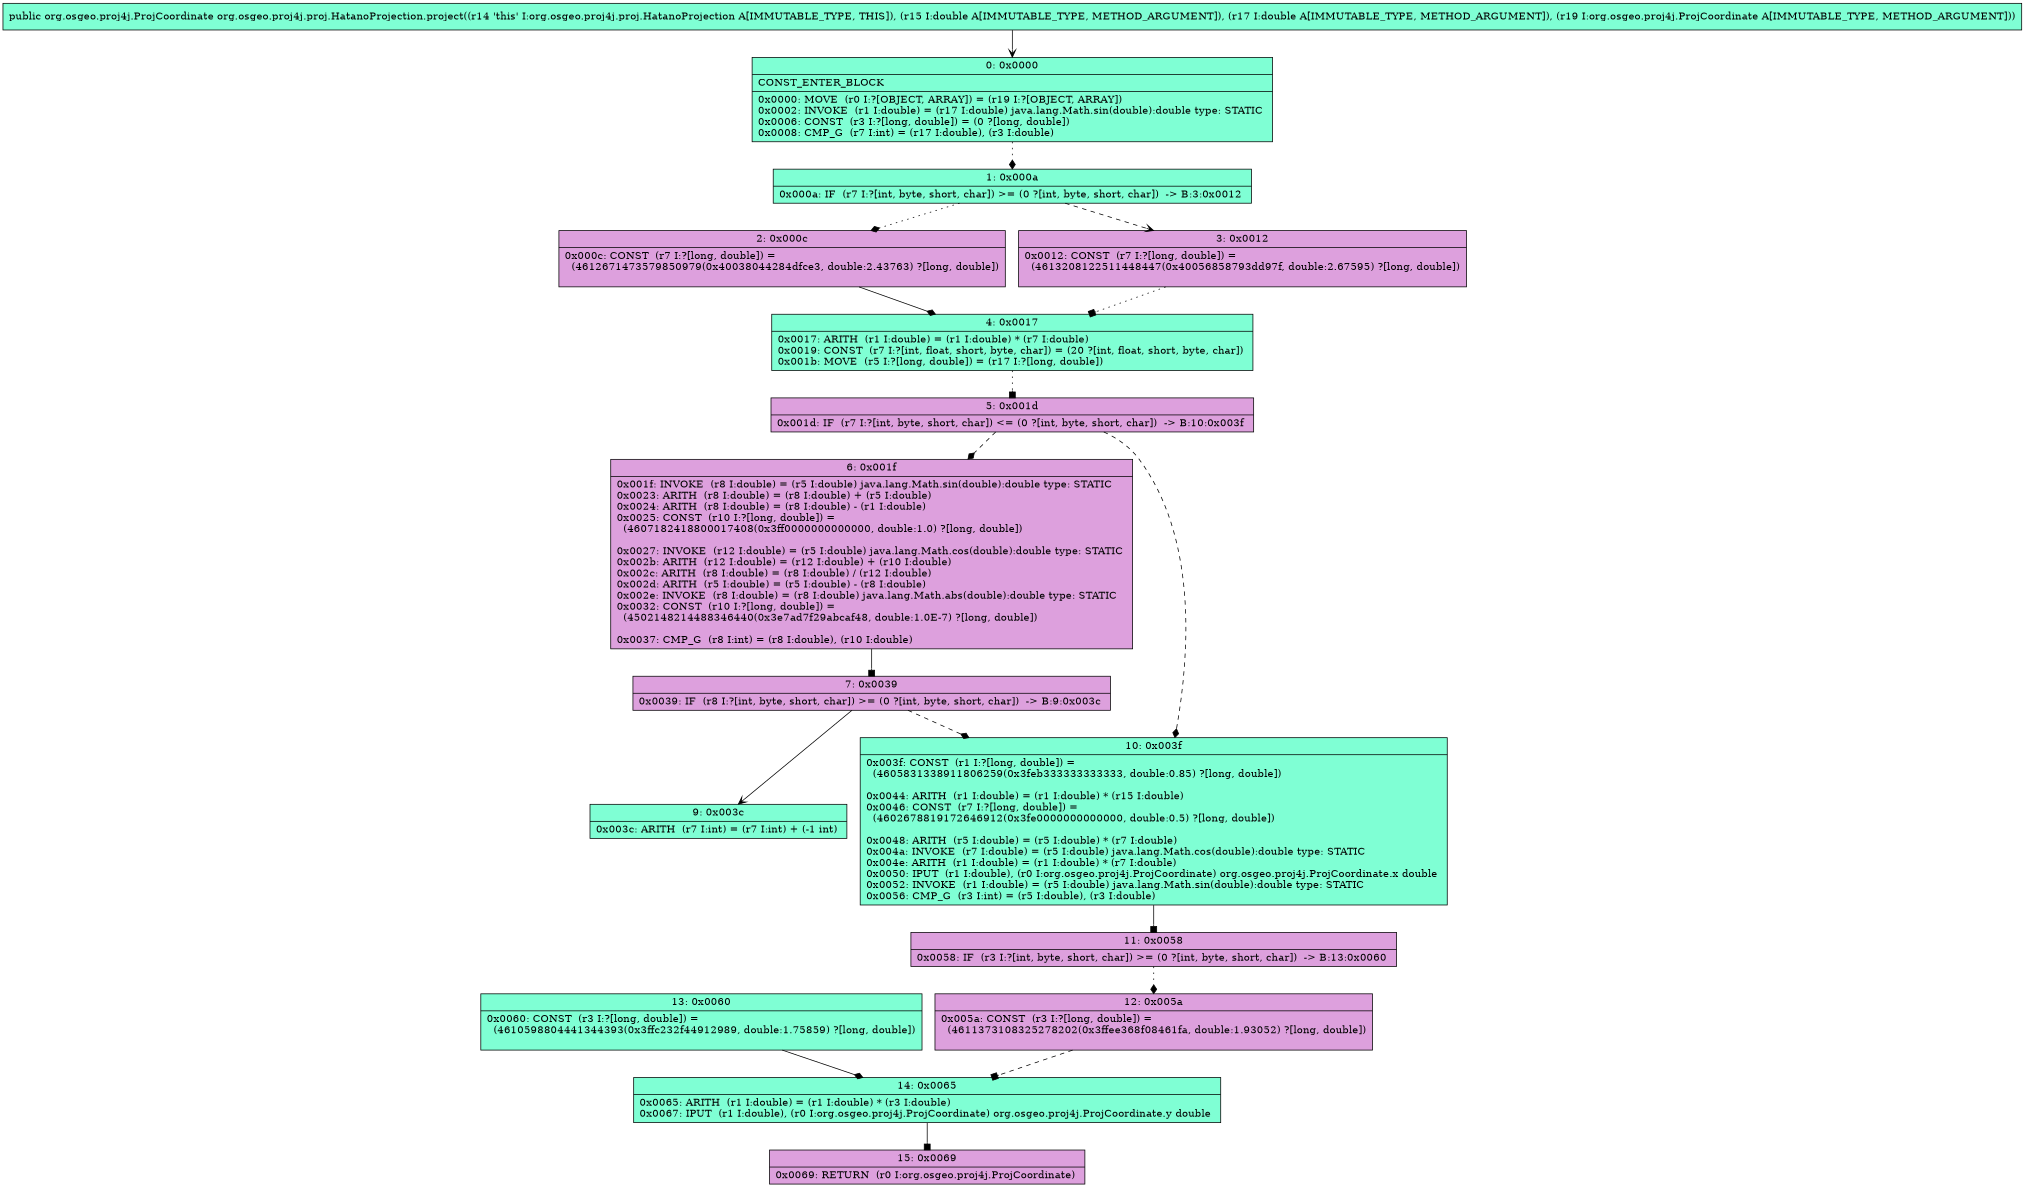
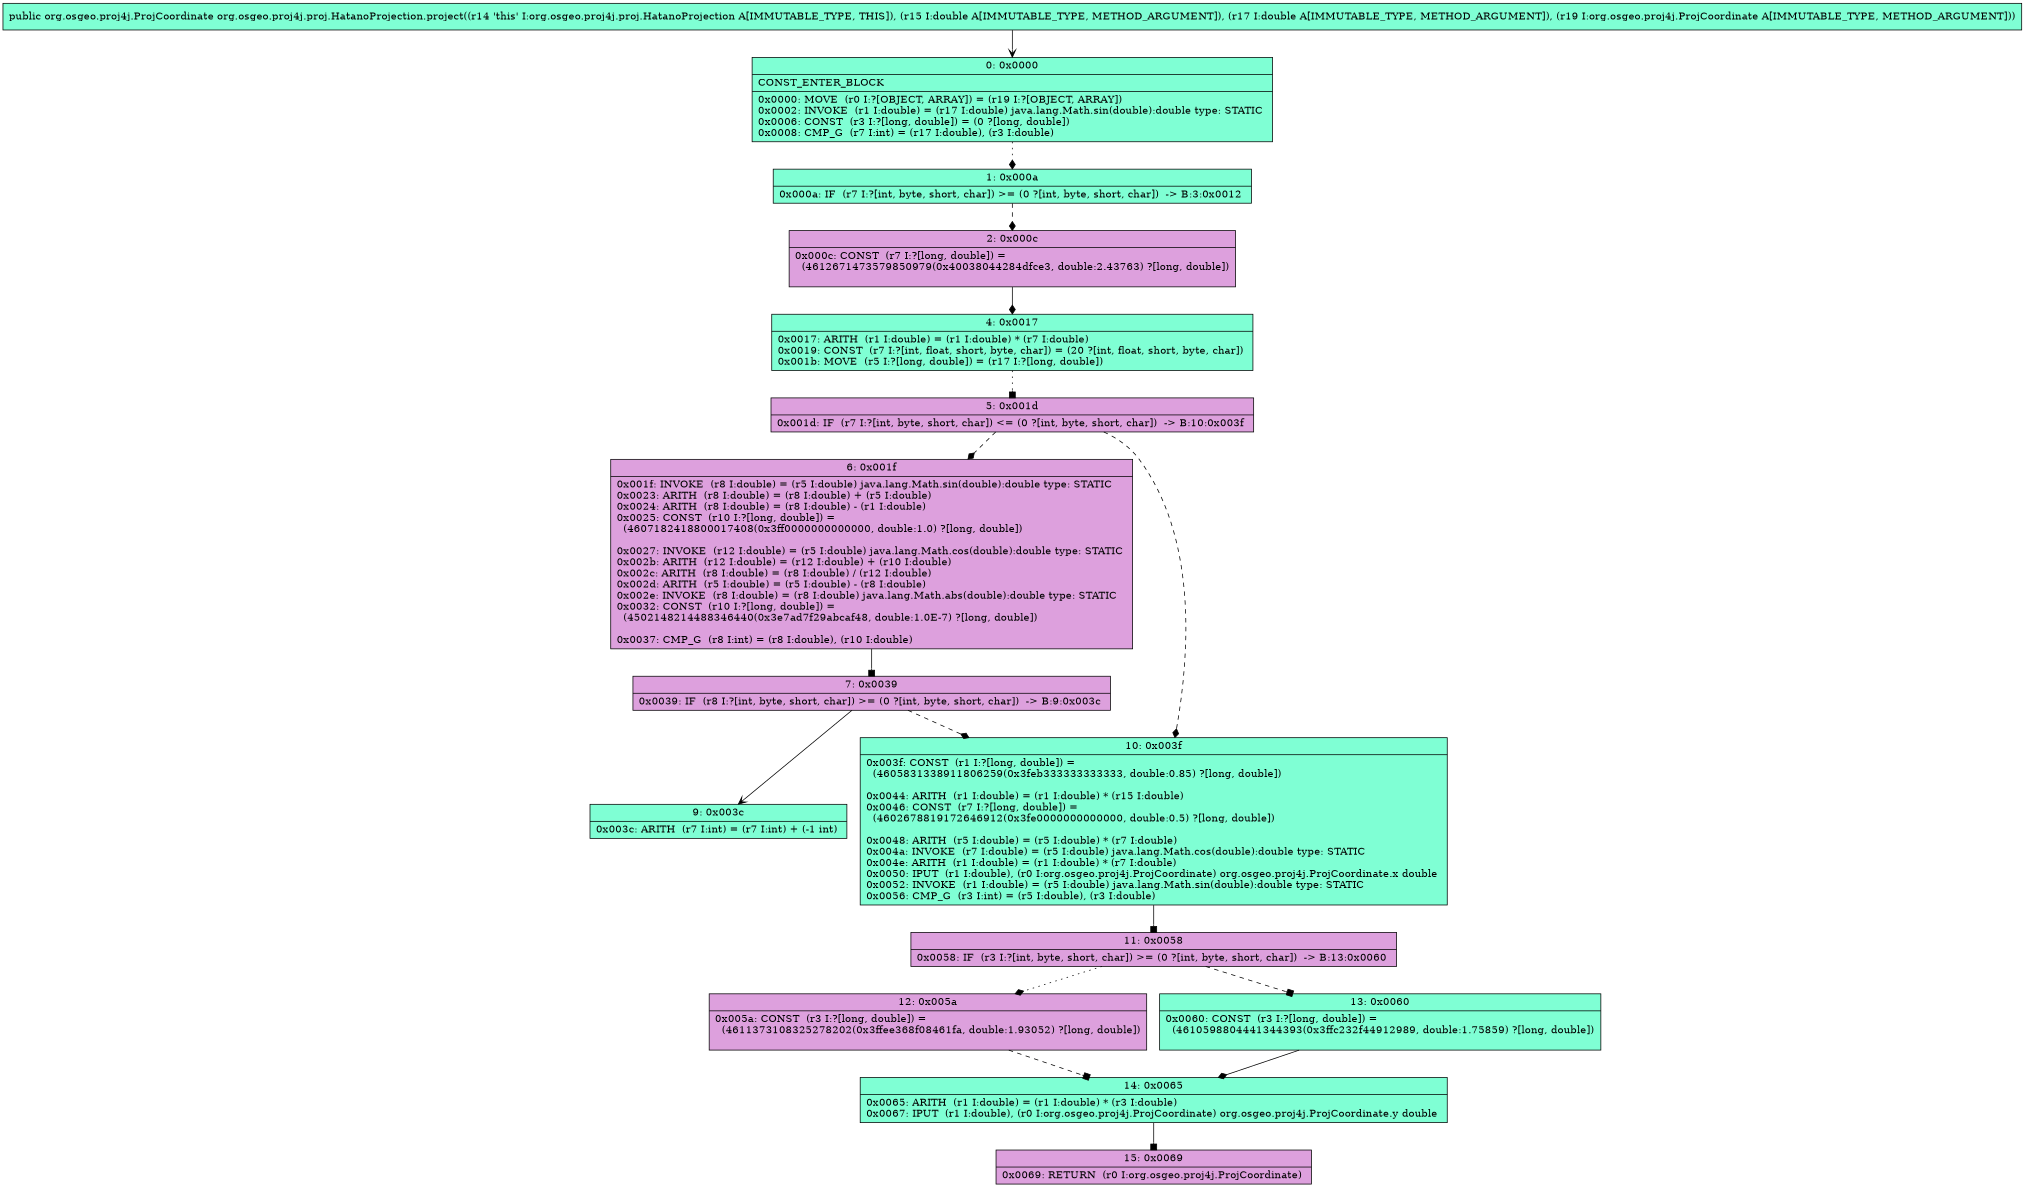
(920, 216) -> (1012, 212)
(1243, 259) -> none
none -> (1246, 979)
